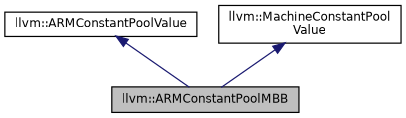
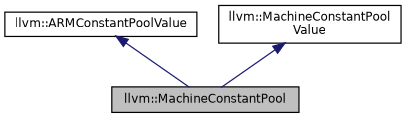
(205, 100) -> (205, 100)
